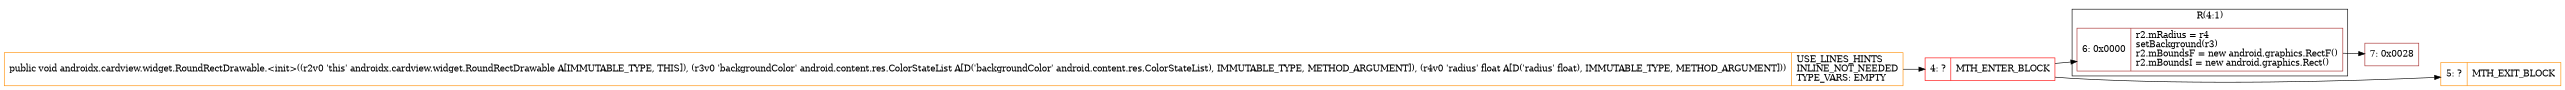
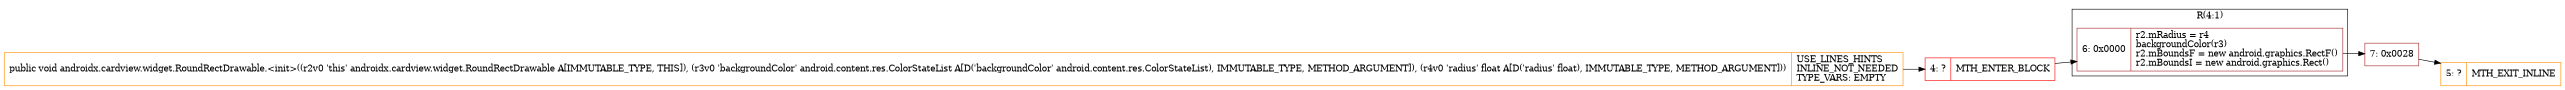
(2177, 45) -> (2181, 45)
(2514, 74) -> (2514, 74)
(2245, 82) -> (2427, 61)
